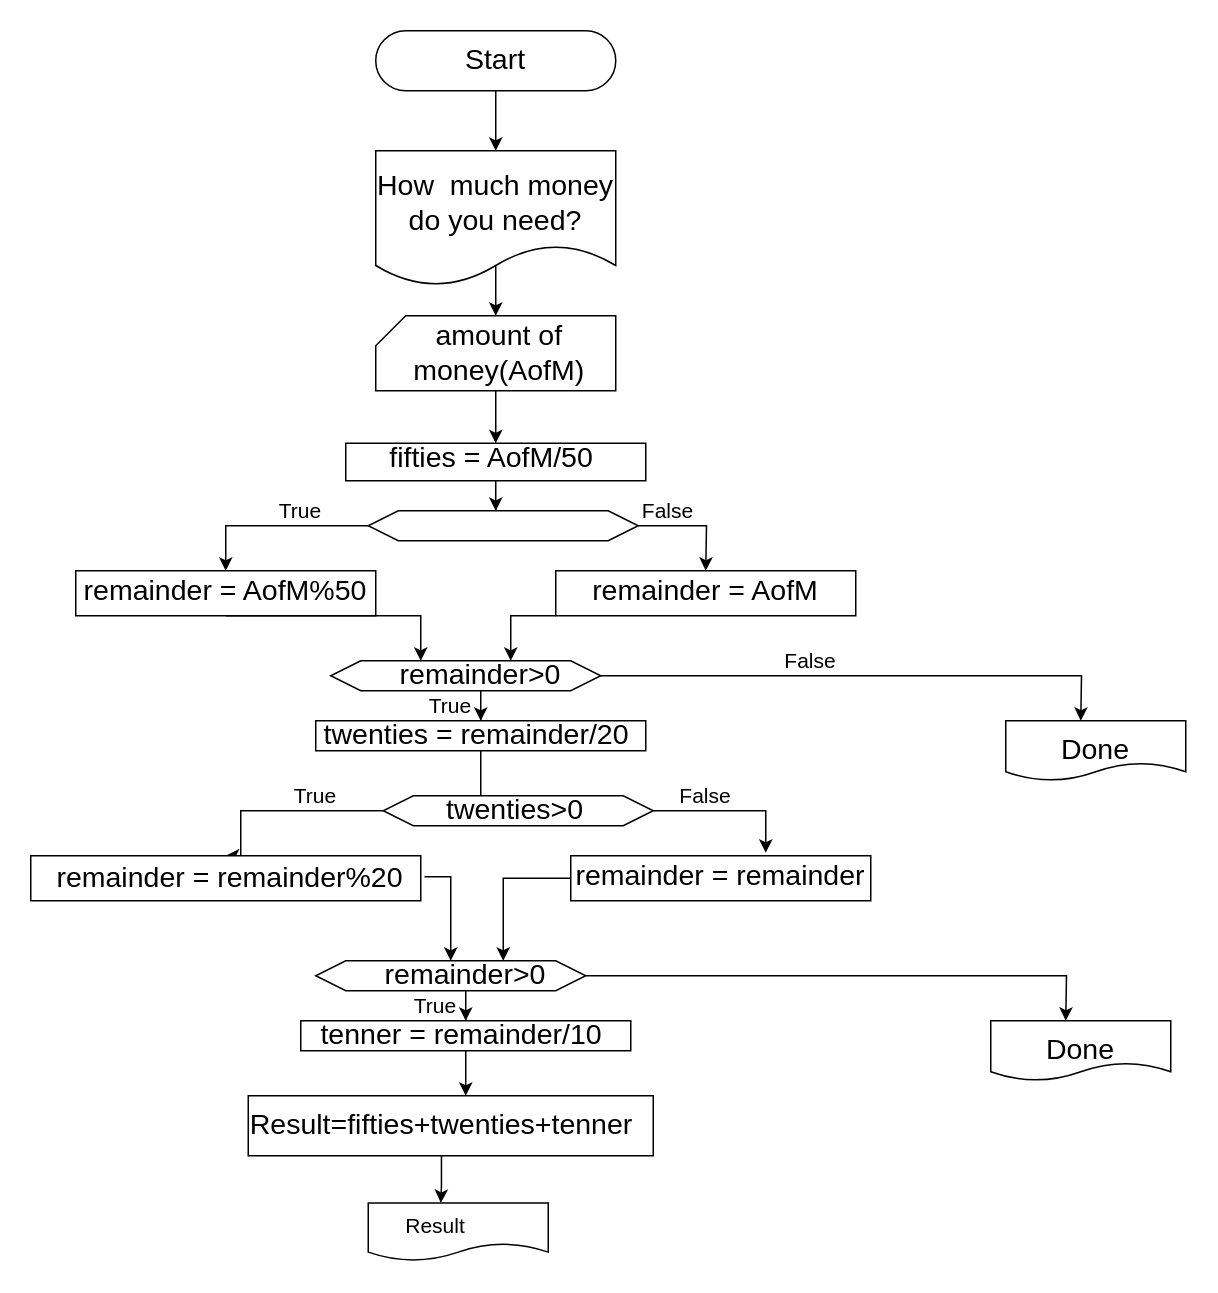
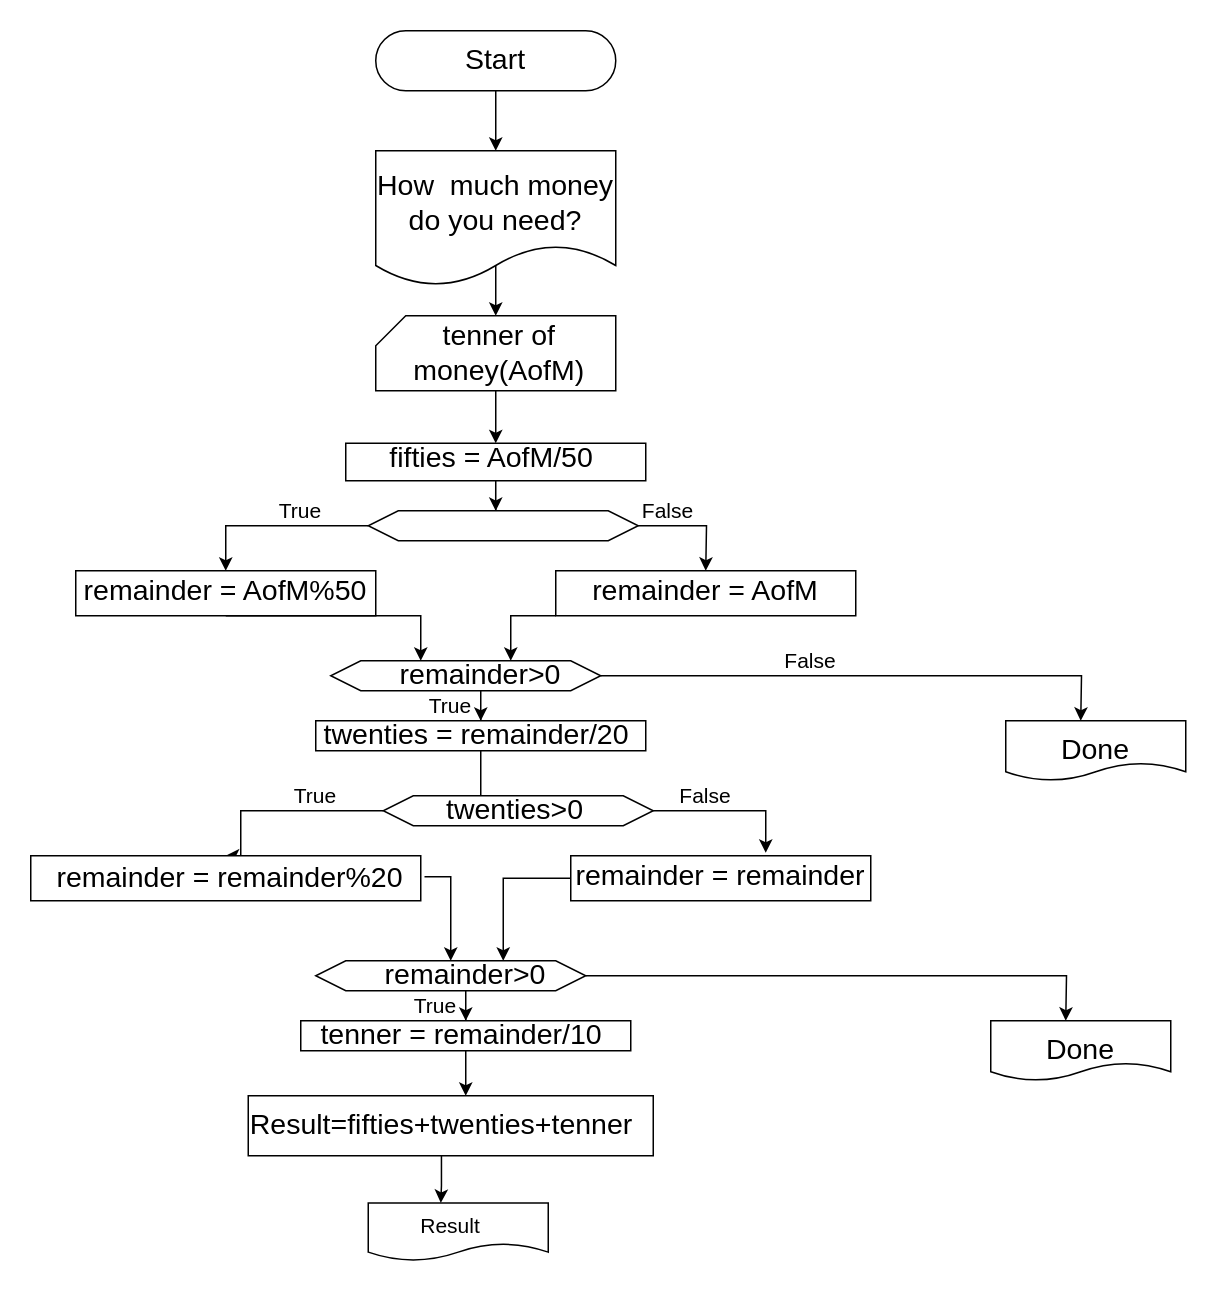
(500, 353) -> (500, 353)
(436, 1226) -> (451, 1226)
